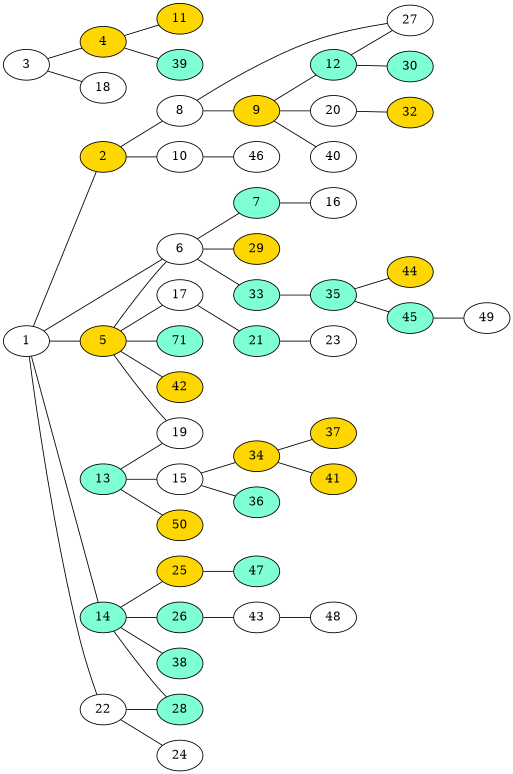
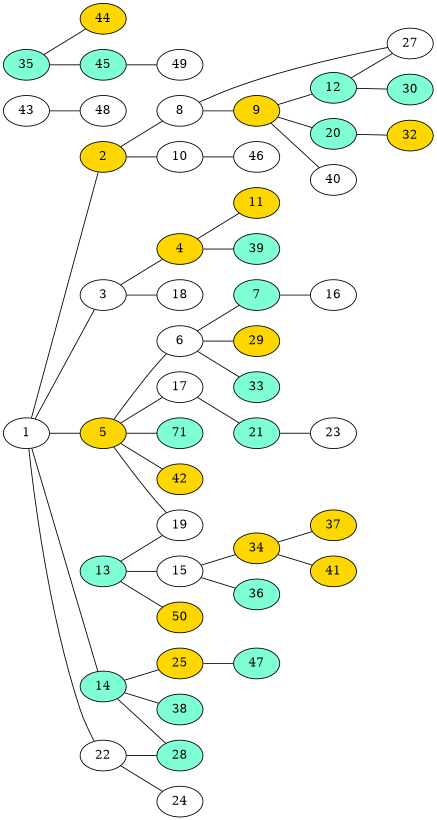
(333, 111) -> (333, 134)
(103, 295) -> (65, 364)
(295, 295) -> none
(180, 617) -> none
